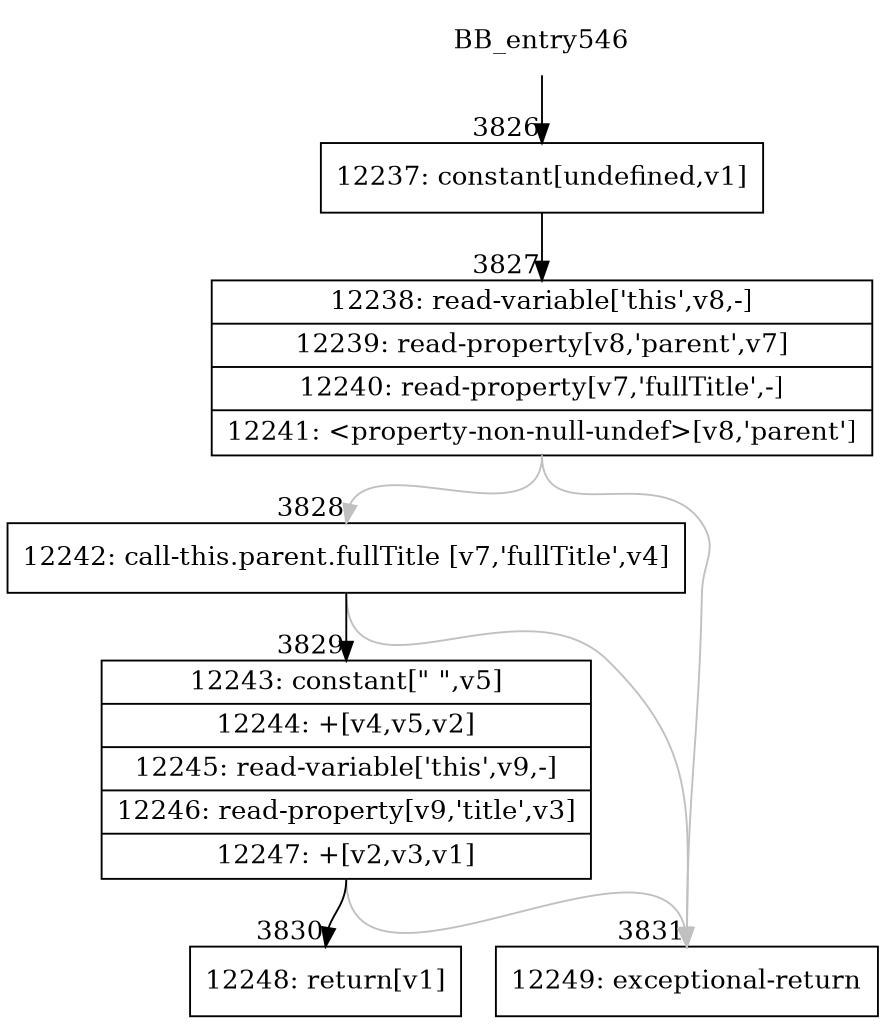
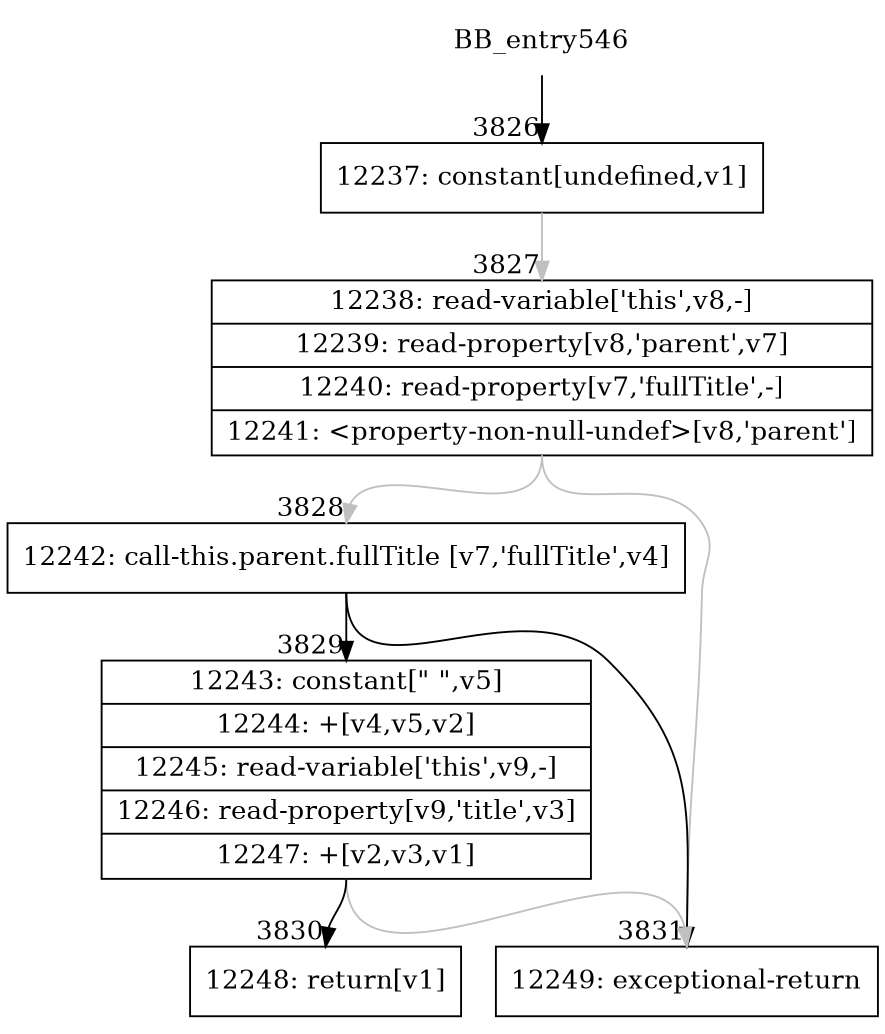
(542, 237) -> (542, 237)
(603, 658) -> (603, 658)
